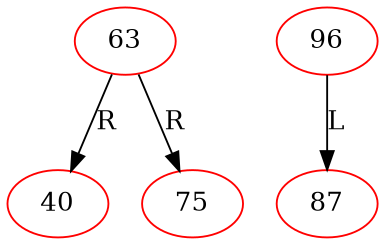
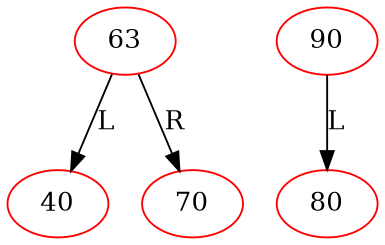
(327, 41) -> (327, 41)
(107, 122) -> (107, 122)
(193, 204) -> (193, 204)
(327, 204) -> (327, 204)
